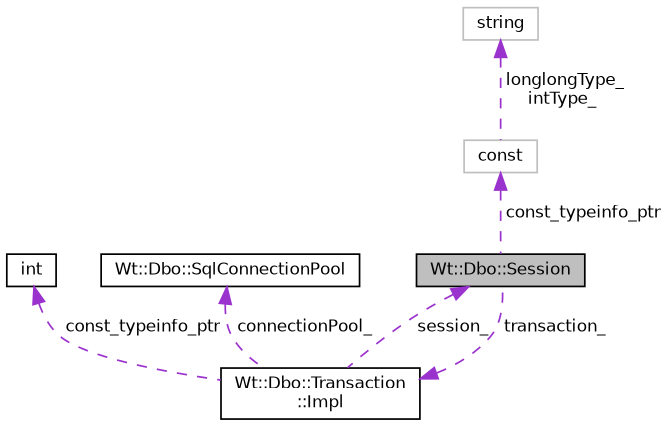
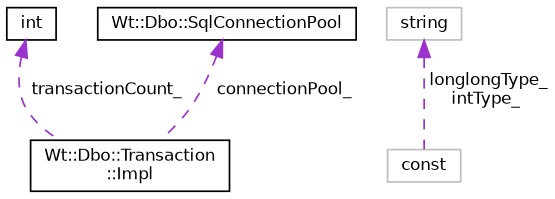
(501, 270) -> none
(140, 327) -> (105, 90)
